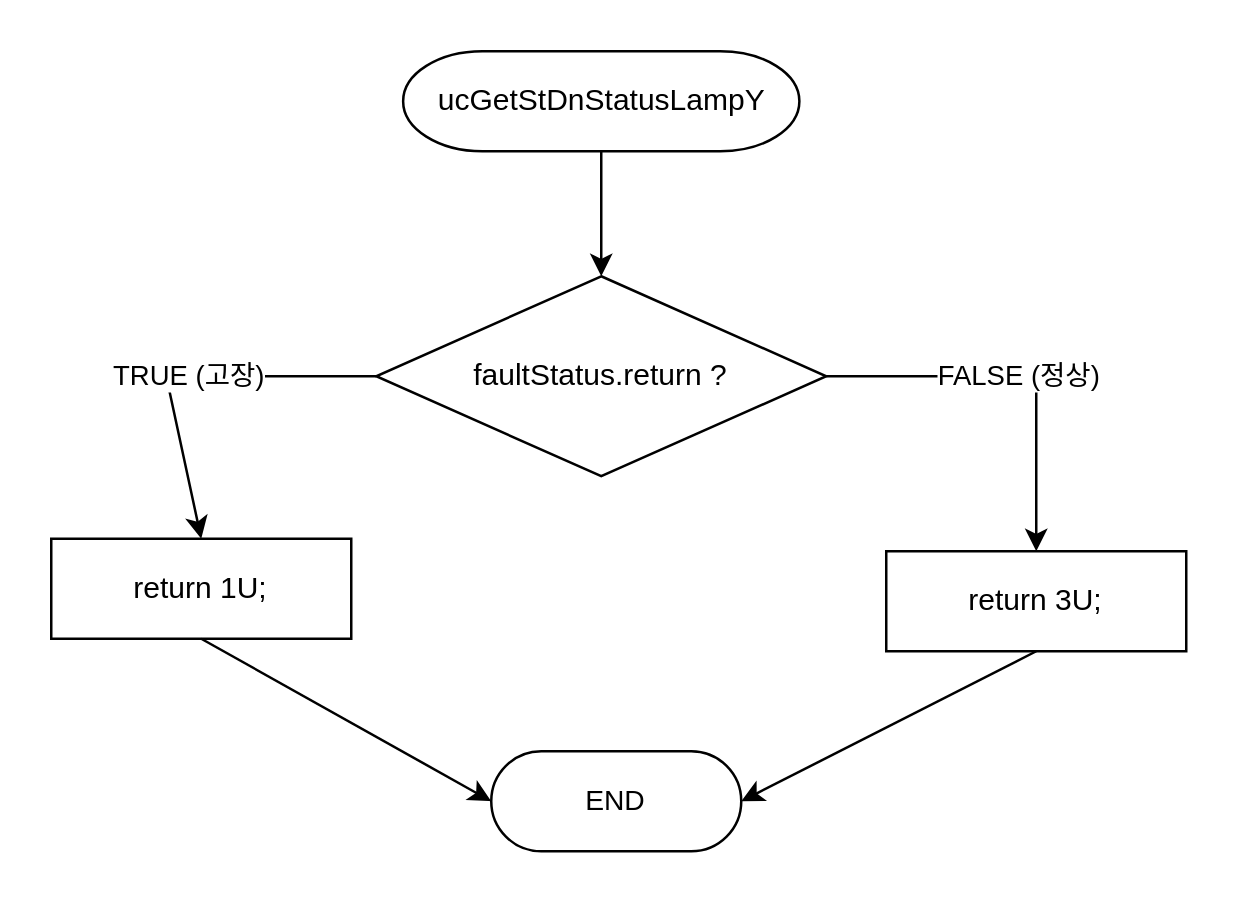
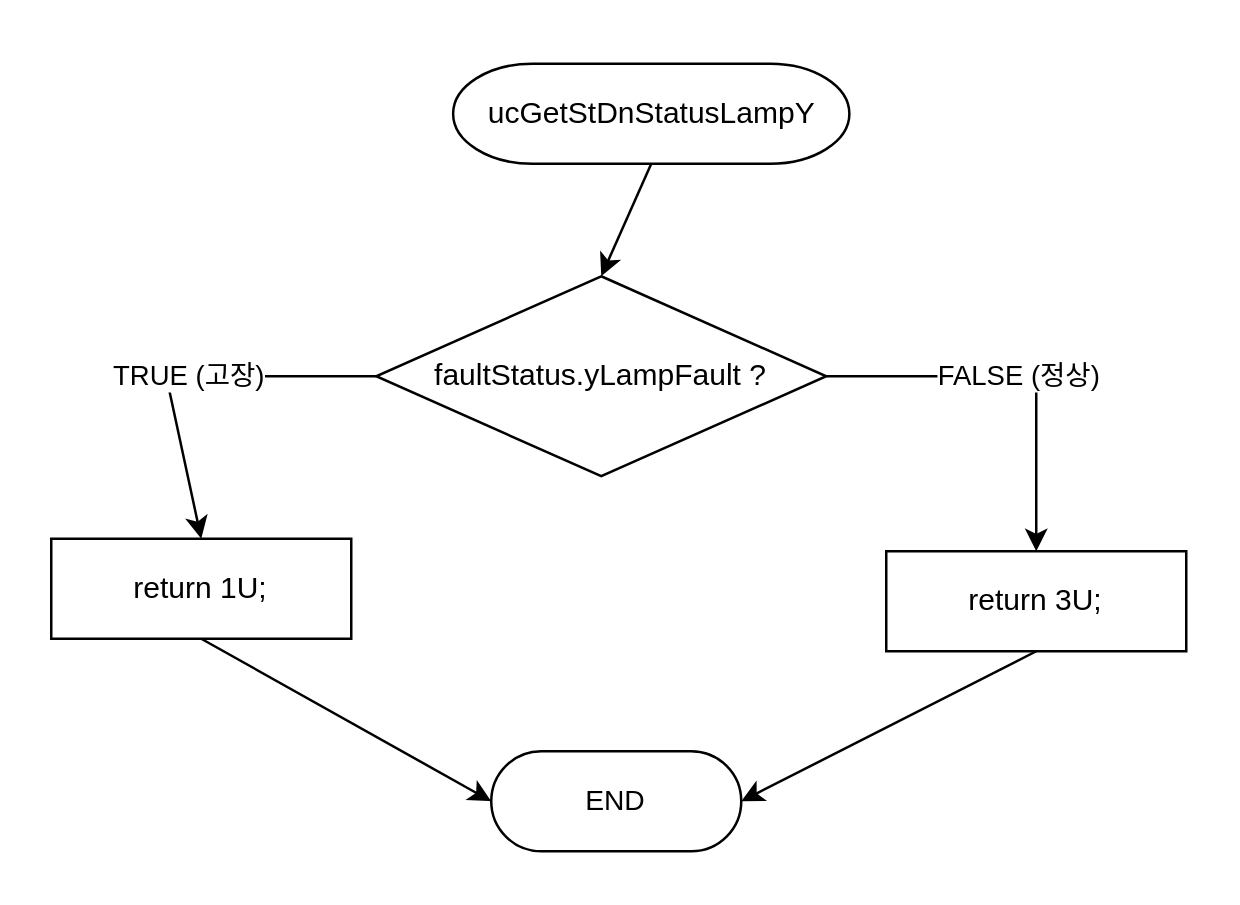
(601, 101) -> (651, 114)
(601, 376) -> (601, 376)
